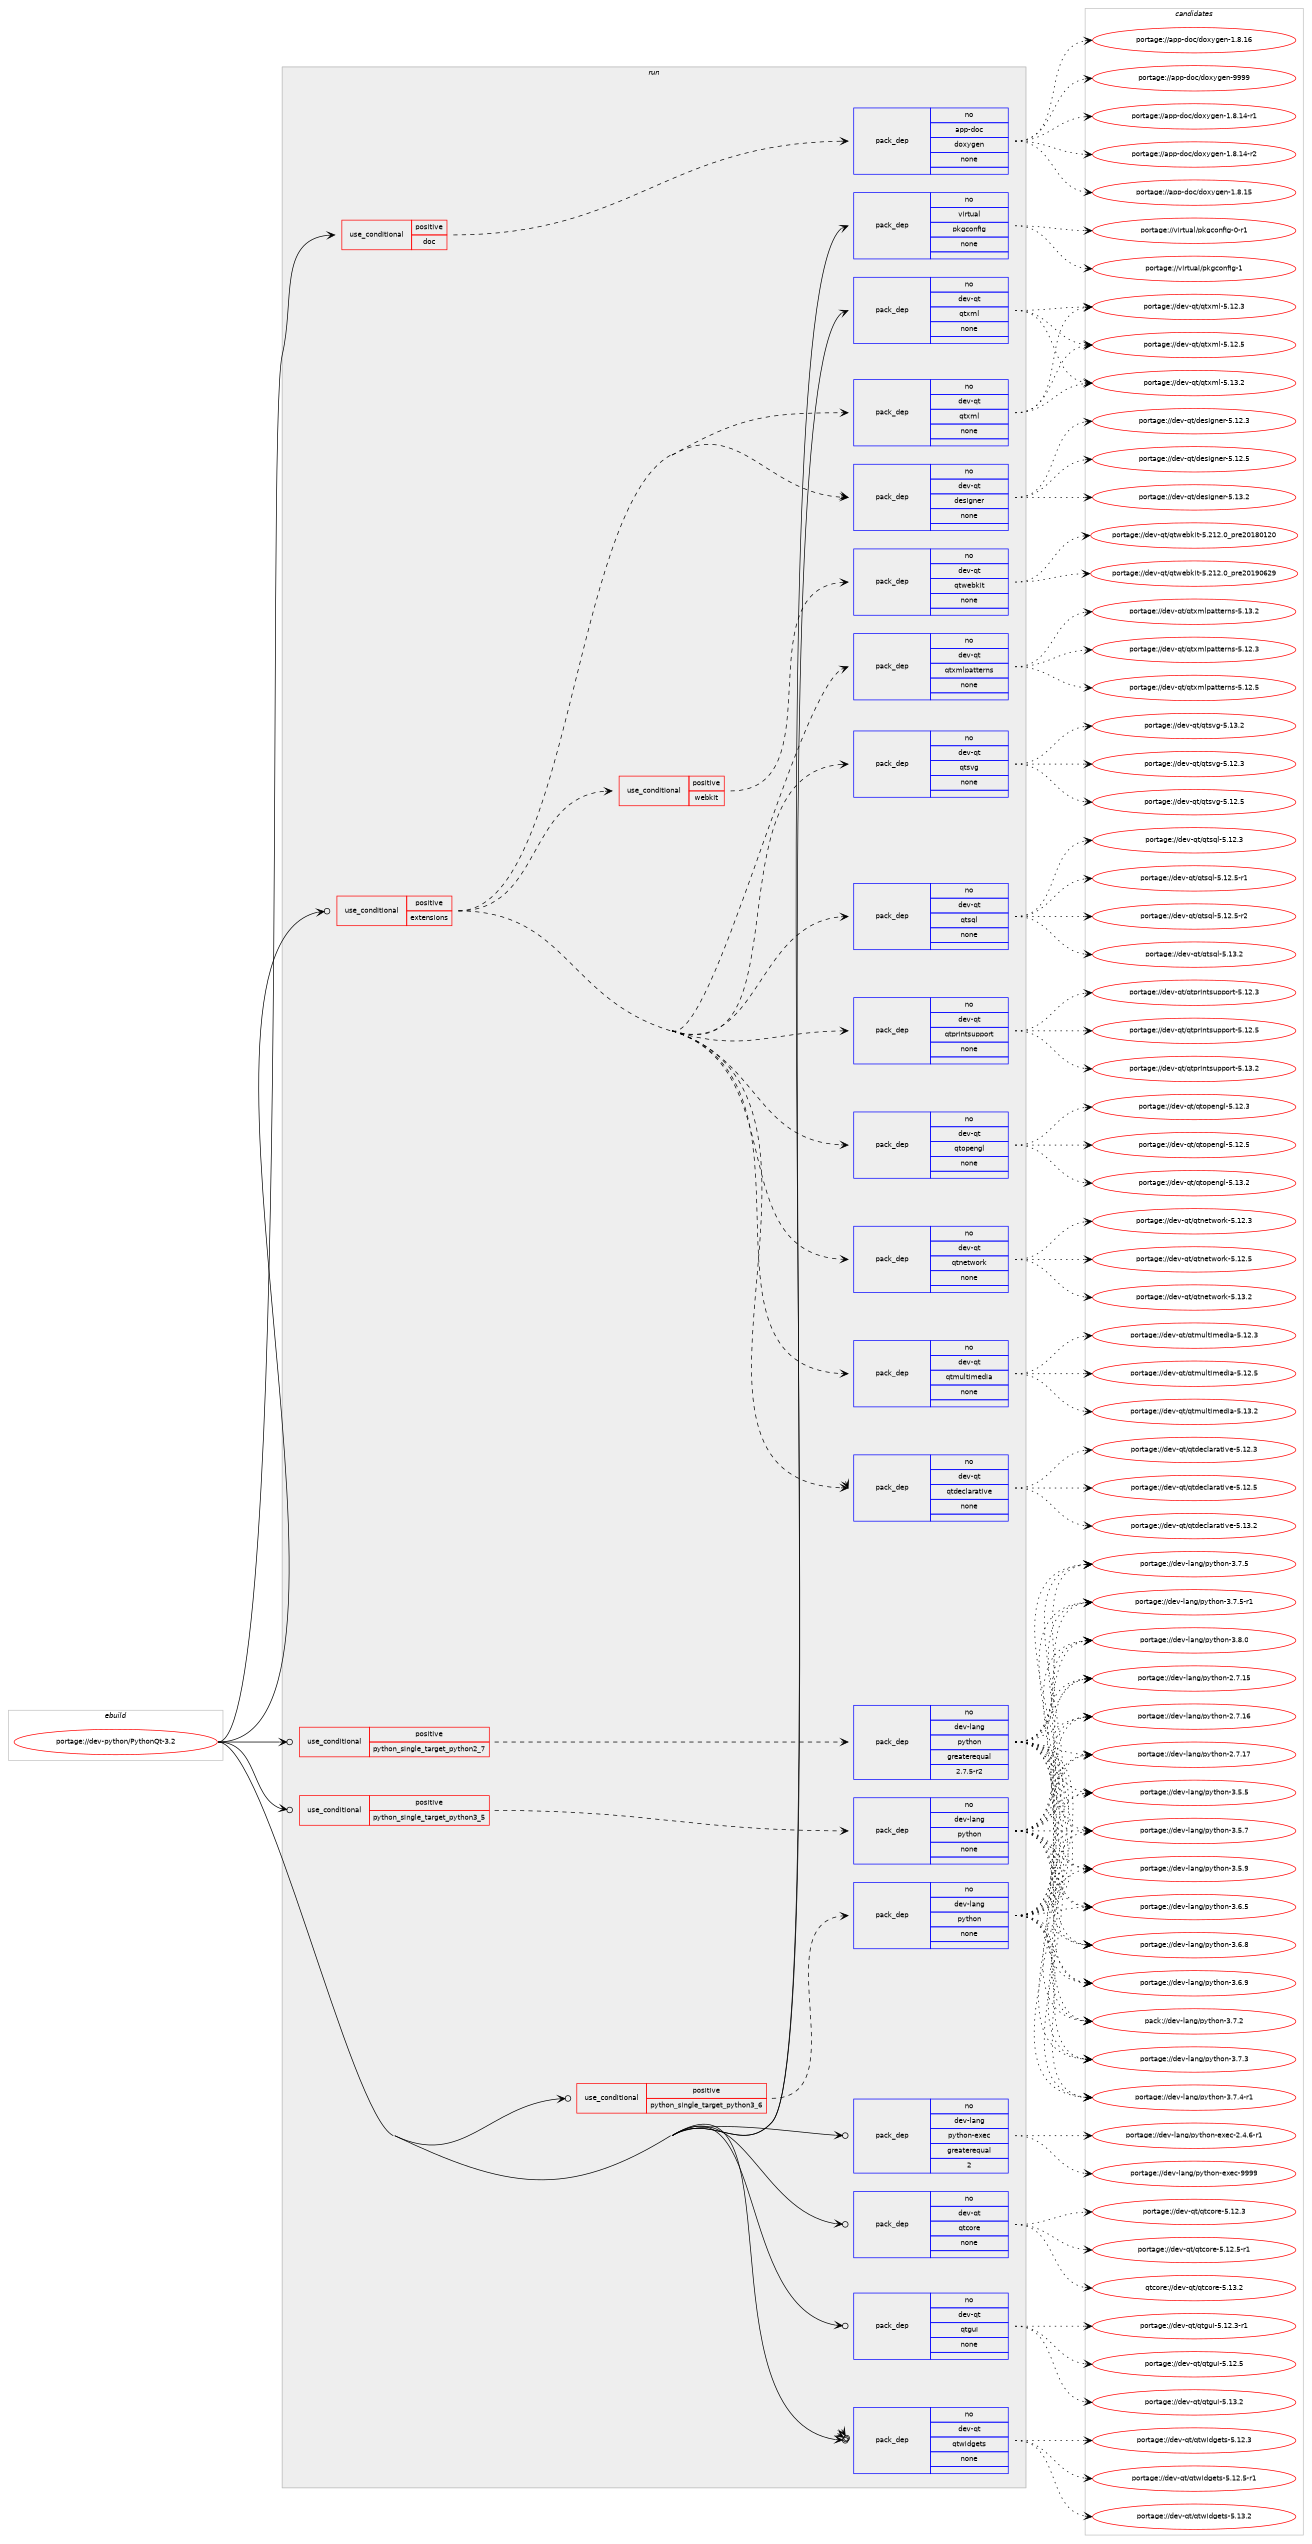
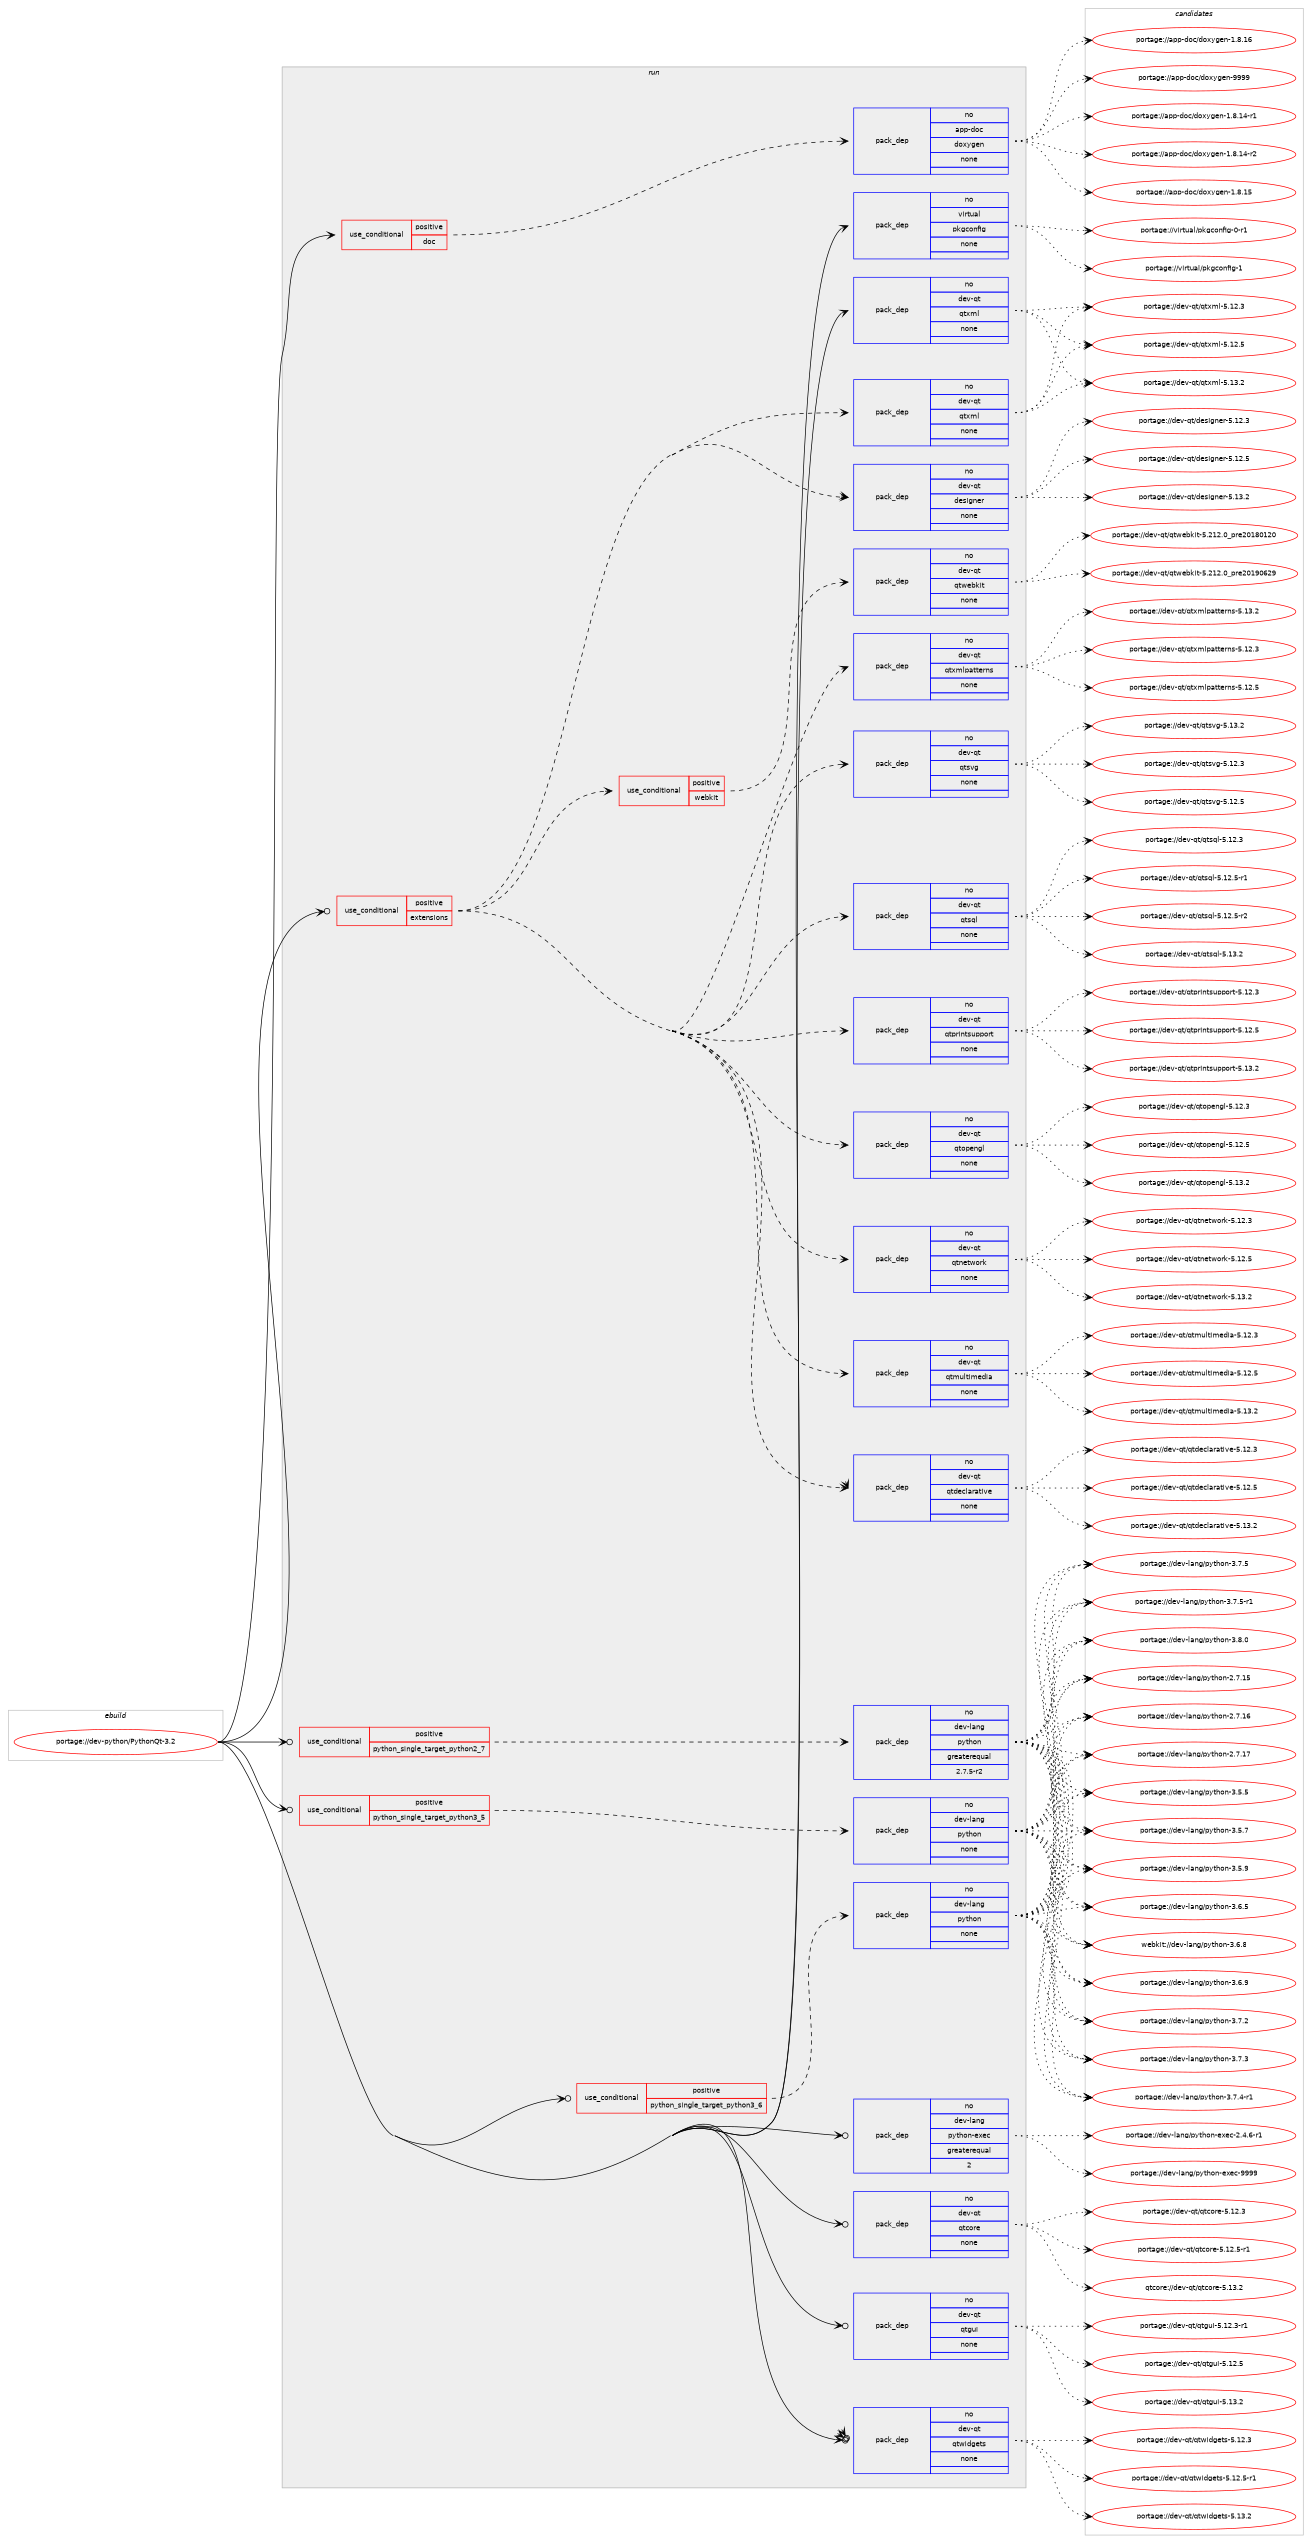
(1194, 1945) -> (1194, 1945)
(1194, 2021) -> (1194, 2021)
